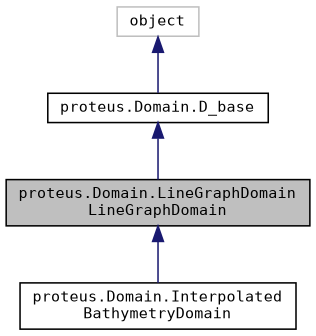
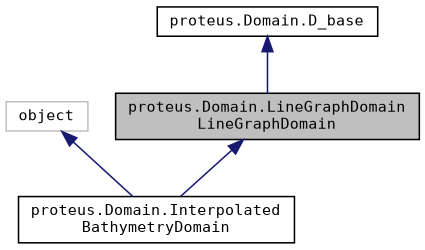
(158, 73) -> (103, 169)
